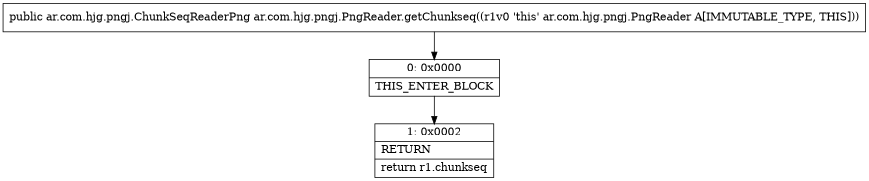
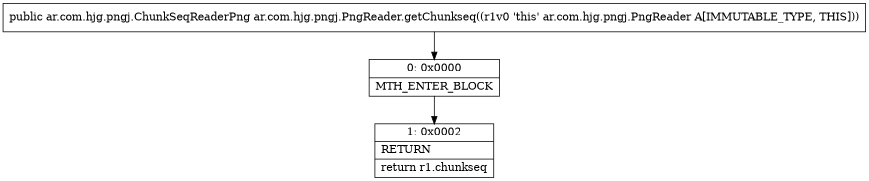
(434, 87) -> (434, 87)
